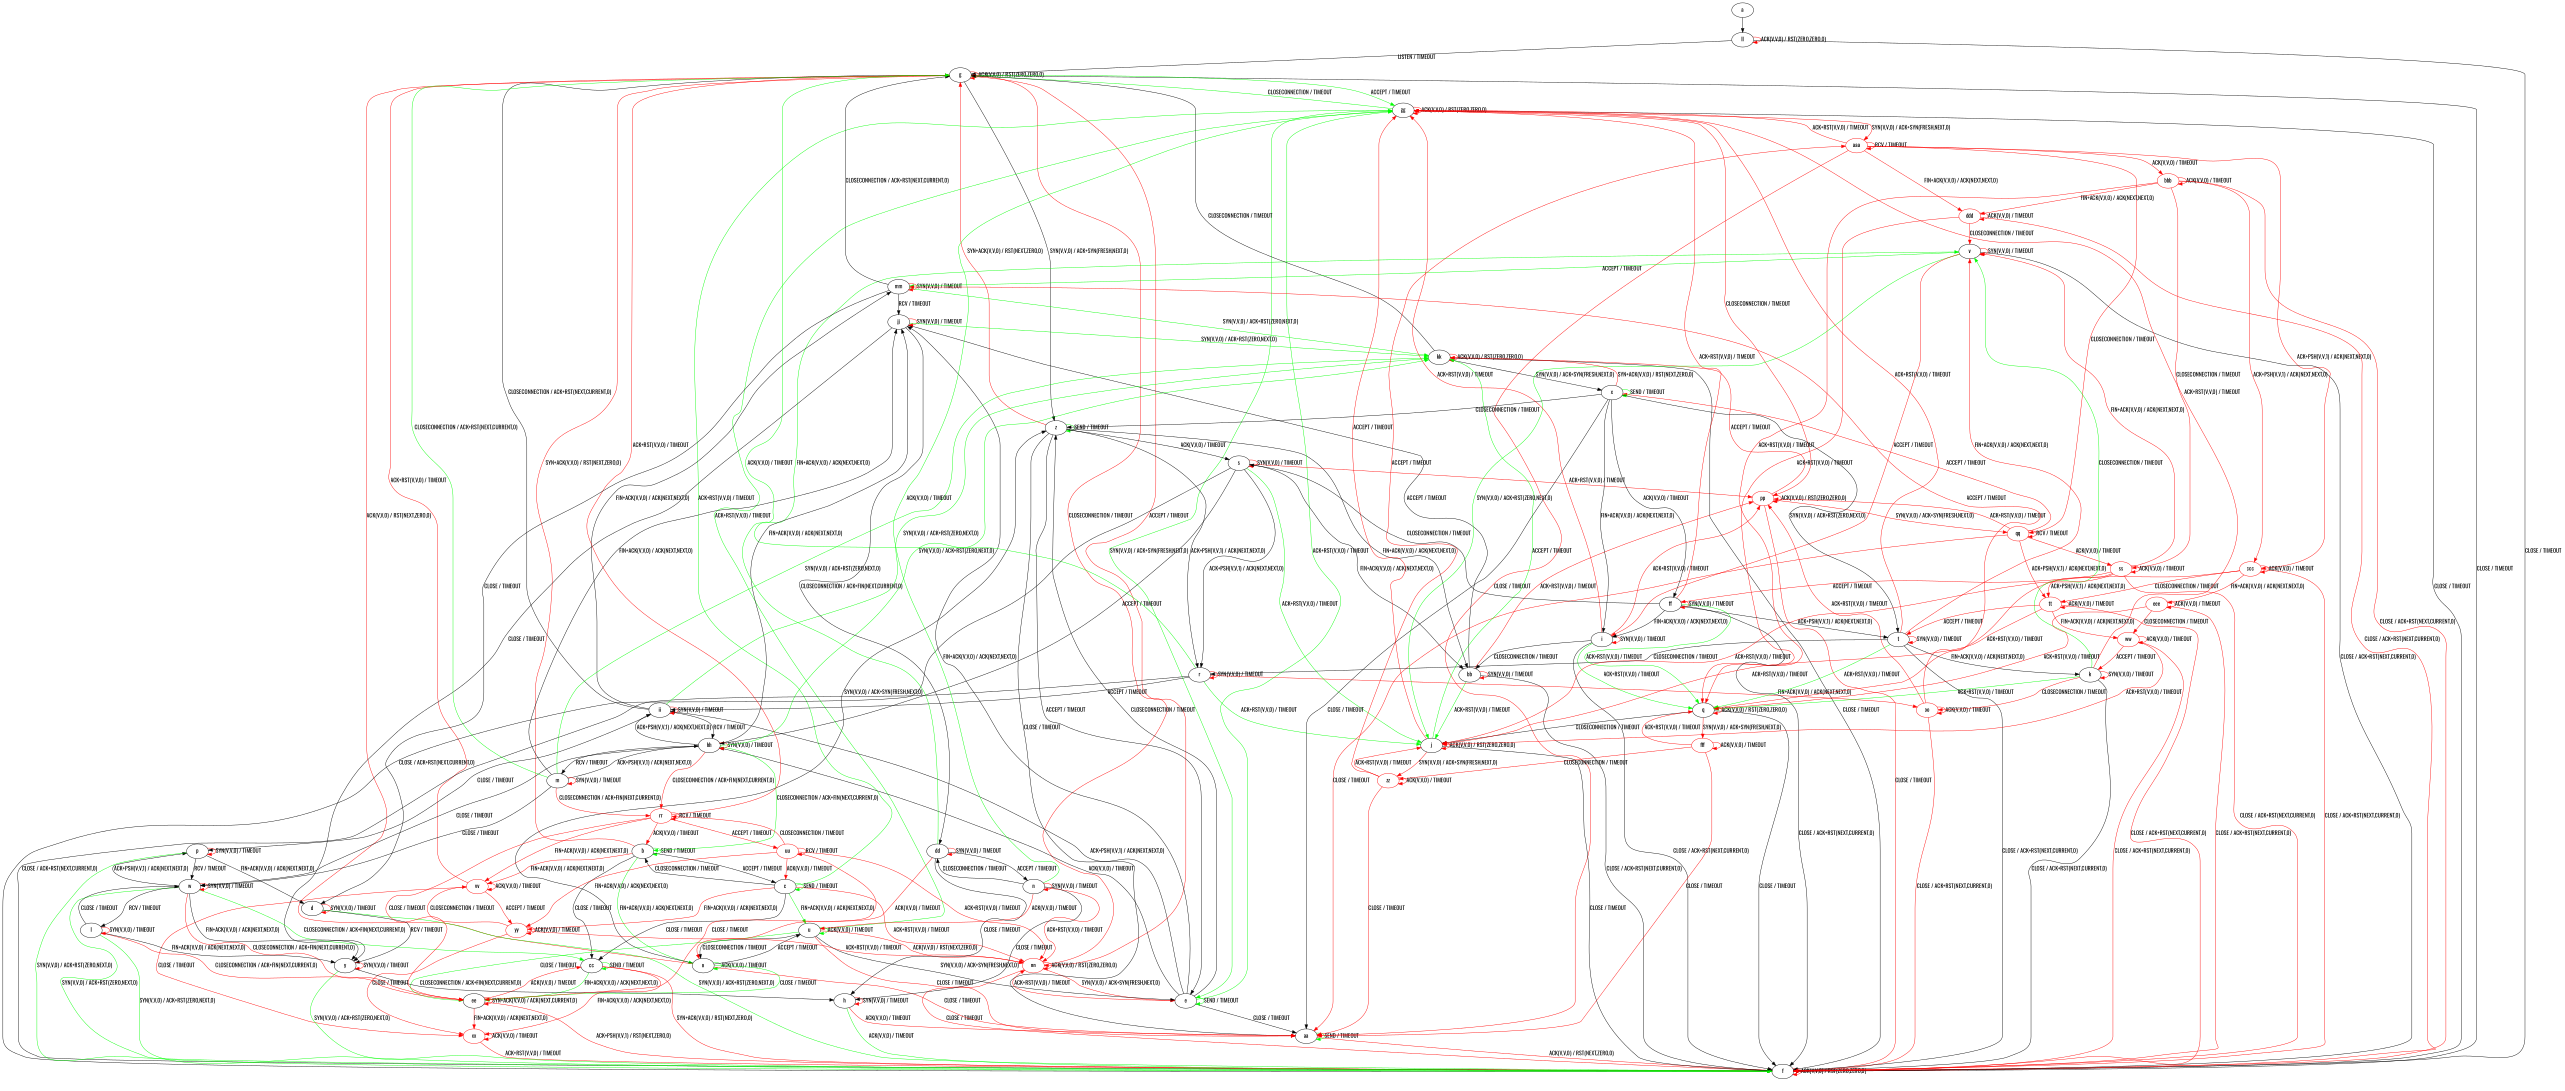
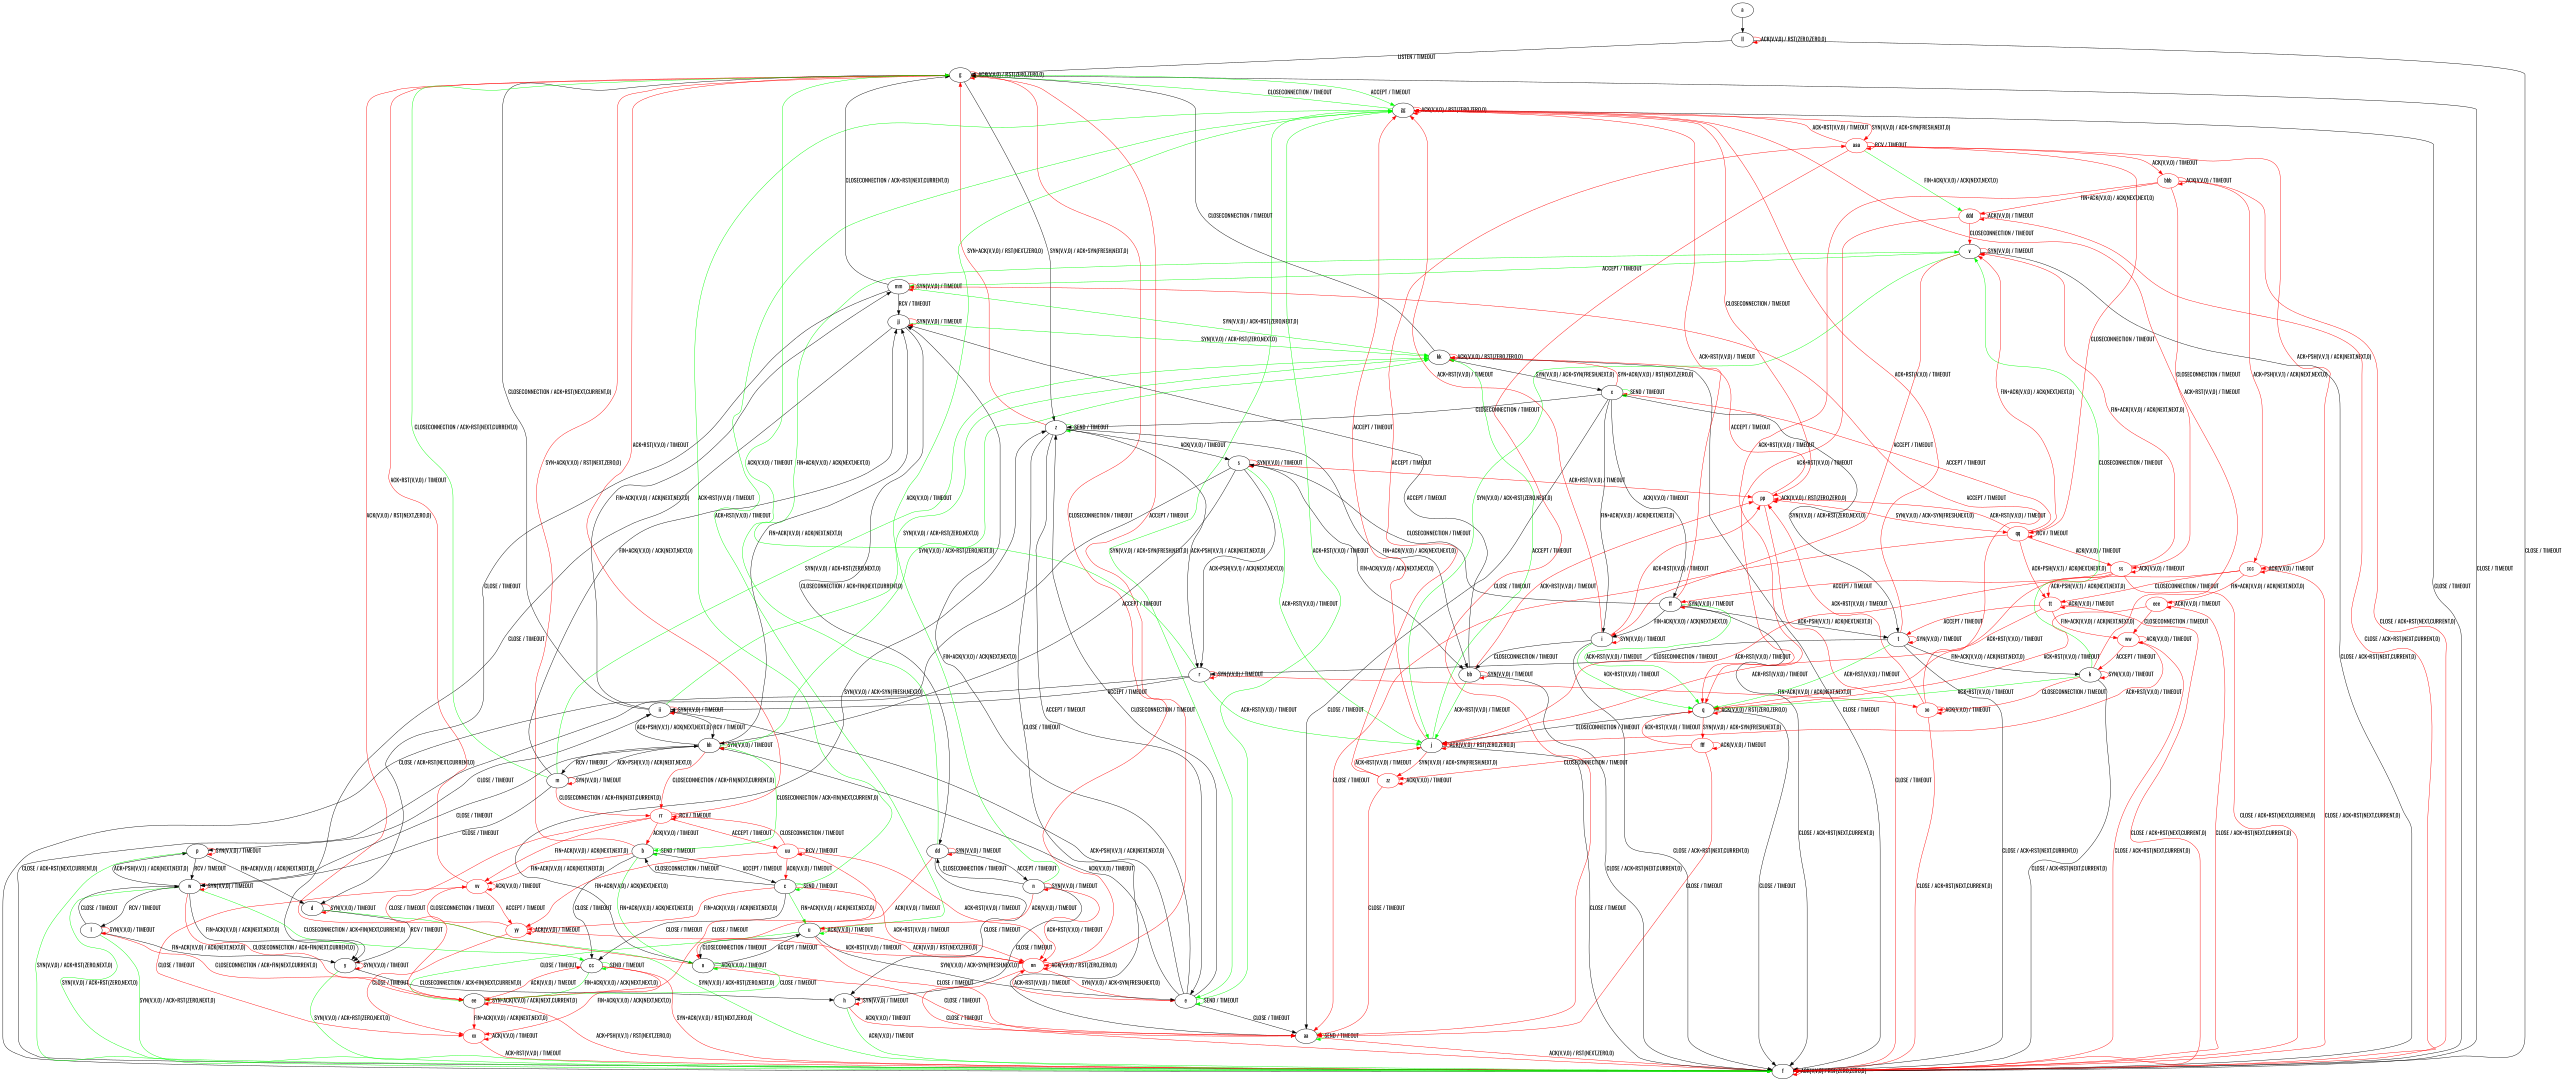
(1911, 180) -> (1911, 180)
(2054, 476) -> (2006, 409)
